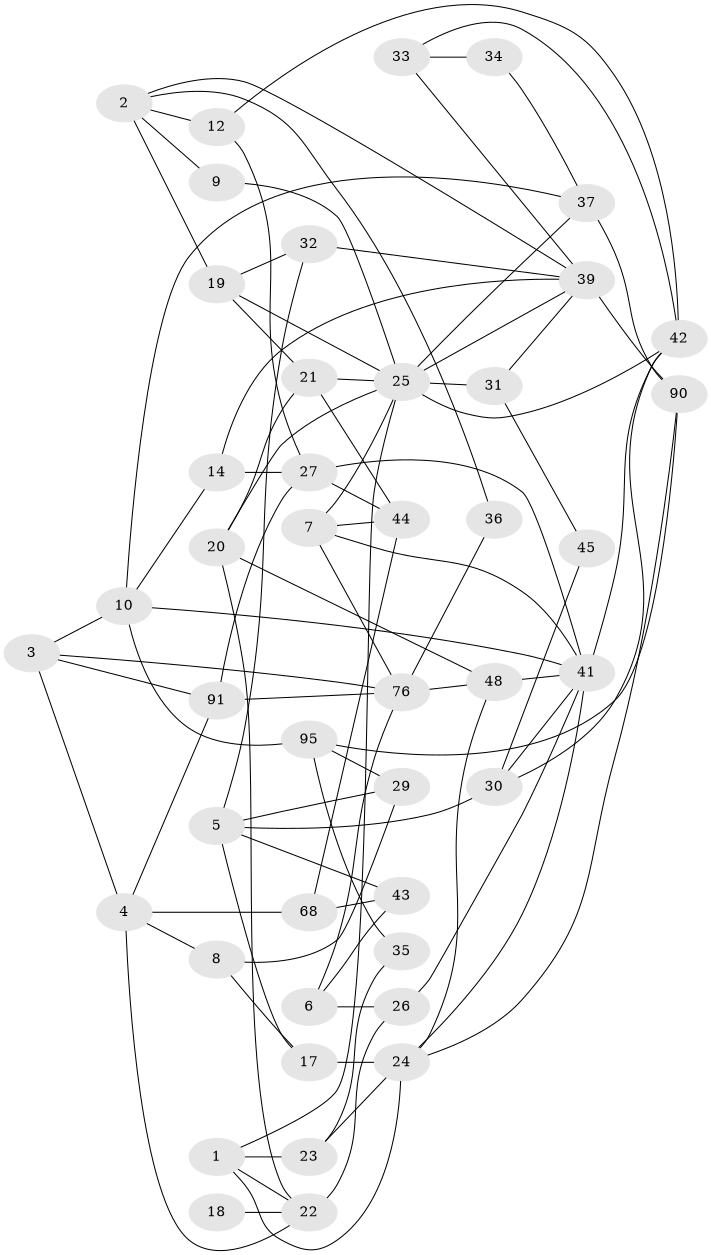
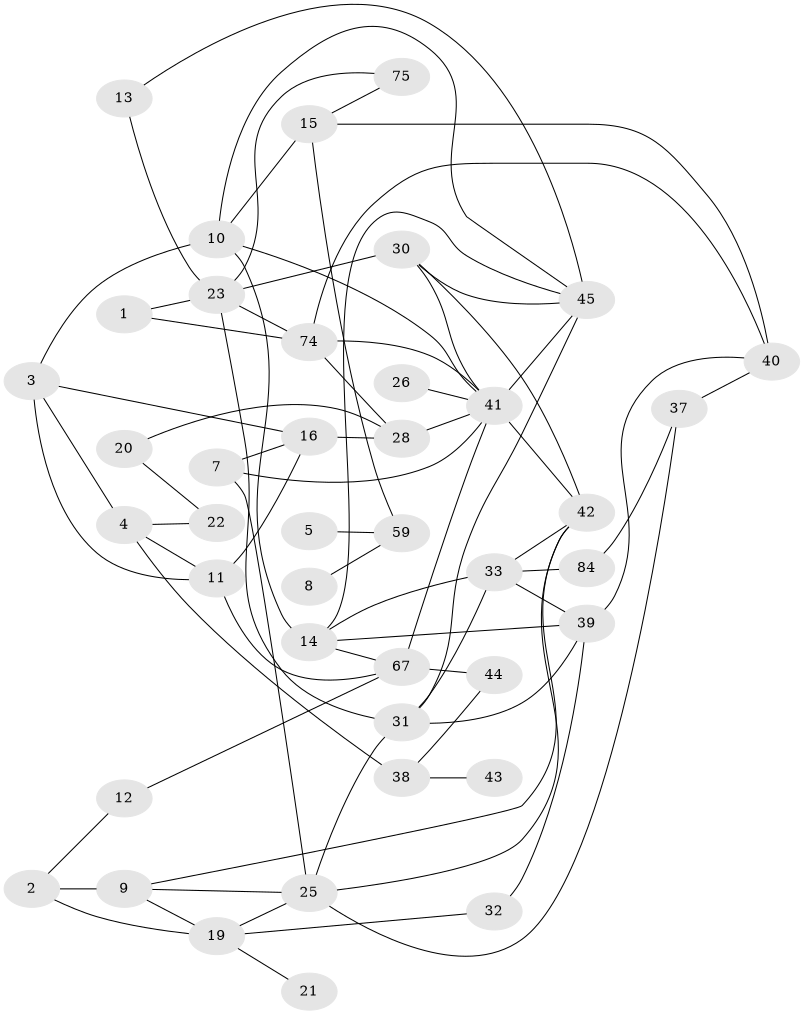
(548, 21) -> (481, 817)
(494, 57) -> (587, 568)
none -> (124, 98)
(365, 146) -> none
(210, 238) -> (417, 41)
none -> (346, 302)
(494, 331) -> none
none -> (541, 353)
(356, 380) -> none
(679, 394) -> (772, 362)
(285, 442) -> none
(356, 449) -> none
(260, 461) -> none
(309, 472) -> (402, 667)
(265, 508) -> none
(494, 520) -> none
(356, 524) -> none
none -> (246, 560)
none -> (396, 597)
none -> (456, 651)
(494, 682) -> (402, 439)
(402, 692) -> (309, 437)
(217, 701) -> (217, 578)
(309, 740) -> (309, 124)
(402, 787) -> (402, 533)
(349, 826) -> (303, 274)
(364, 842) -> none
(309, 861) -> none
(309, 912) -> (402, 778)
none -> (171, 913)
(171, 936) -> none
(402, 951) -> (402, 77)
(309, 1007) -> none
(309, 1062) -> none
(402, 1062) -> (309, 342)
(355, 1124) -> none
(263, 1185) -> none
(217, 1212) -> none
